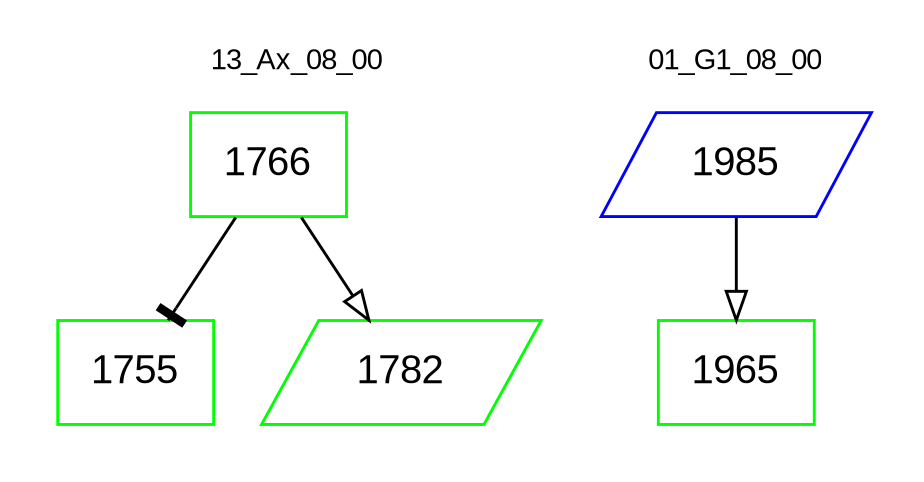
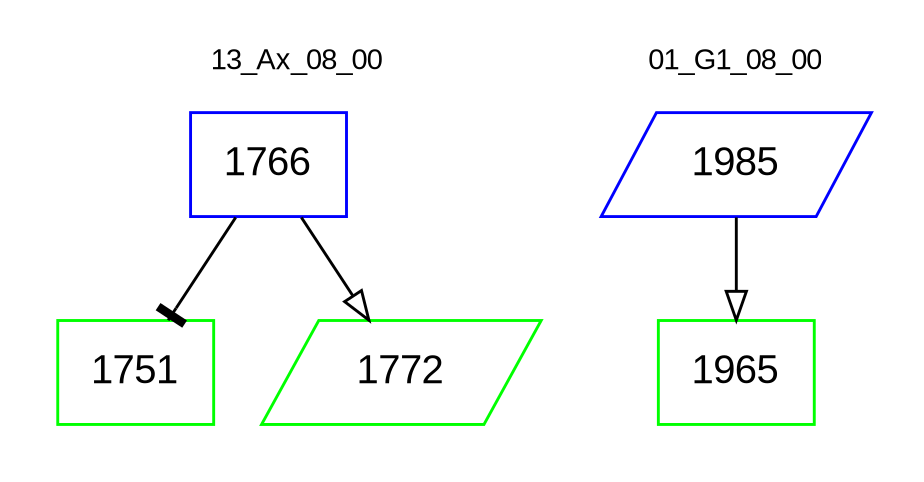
(269, 165) -> (269, 165)
(136, 372) -> (136, 372)
(401, 372) -> (401, 372)
